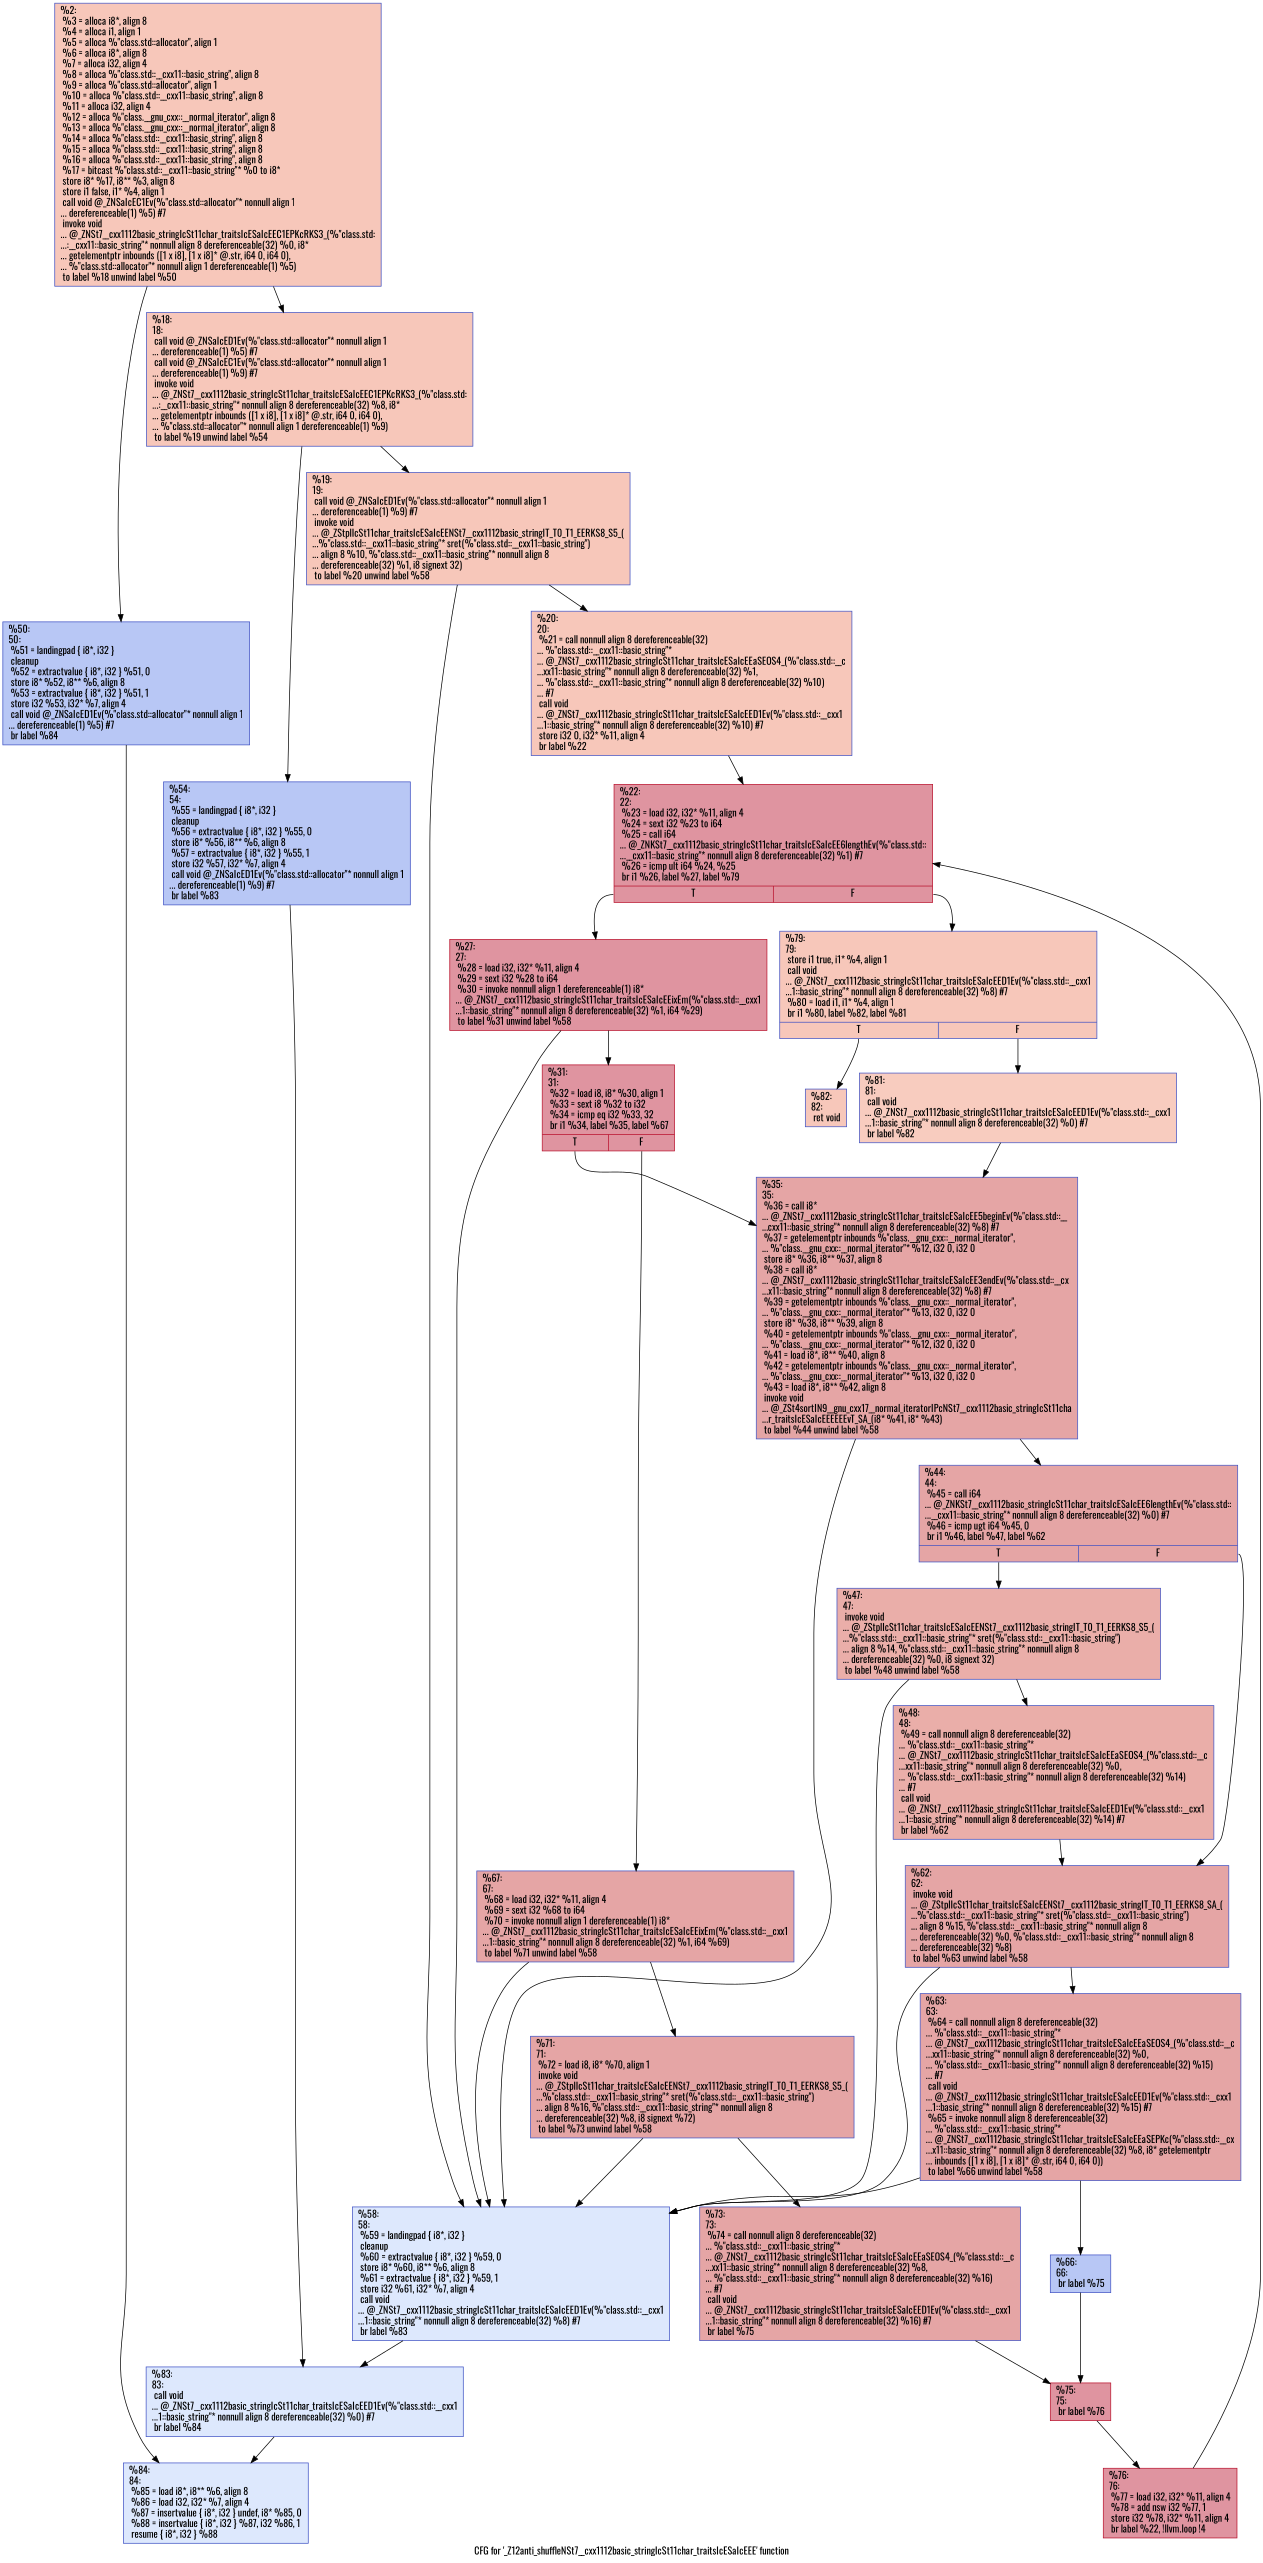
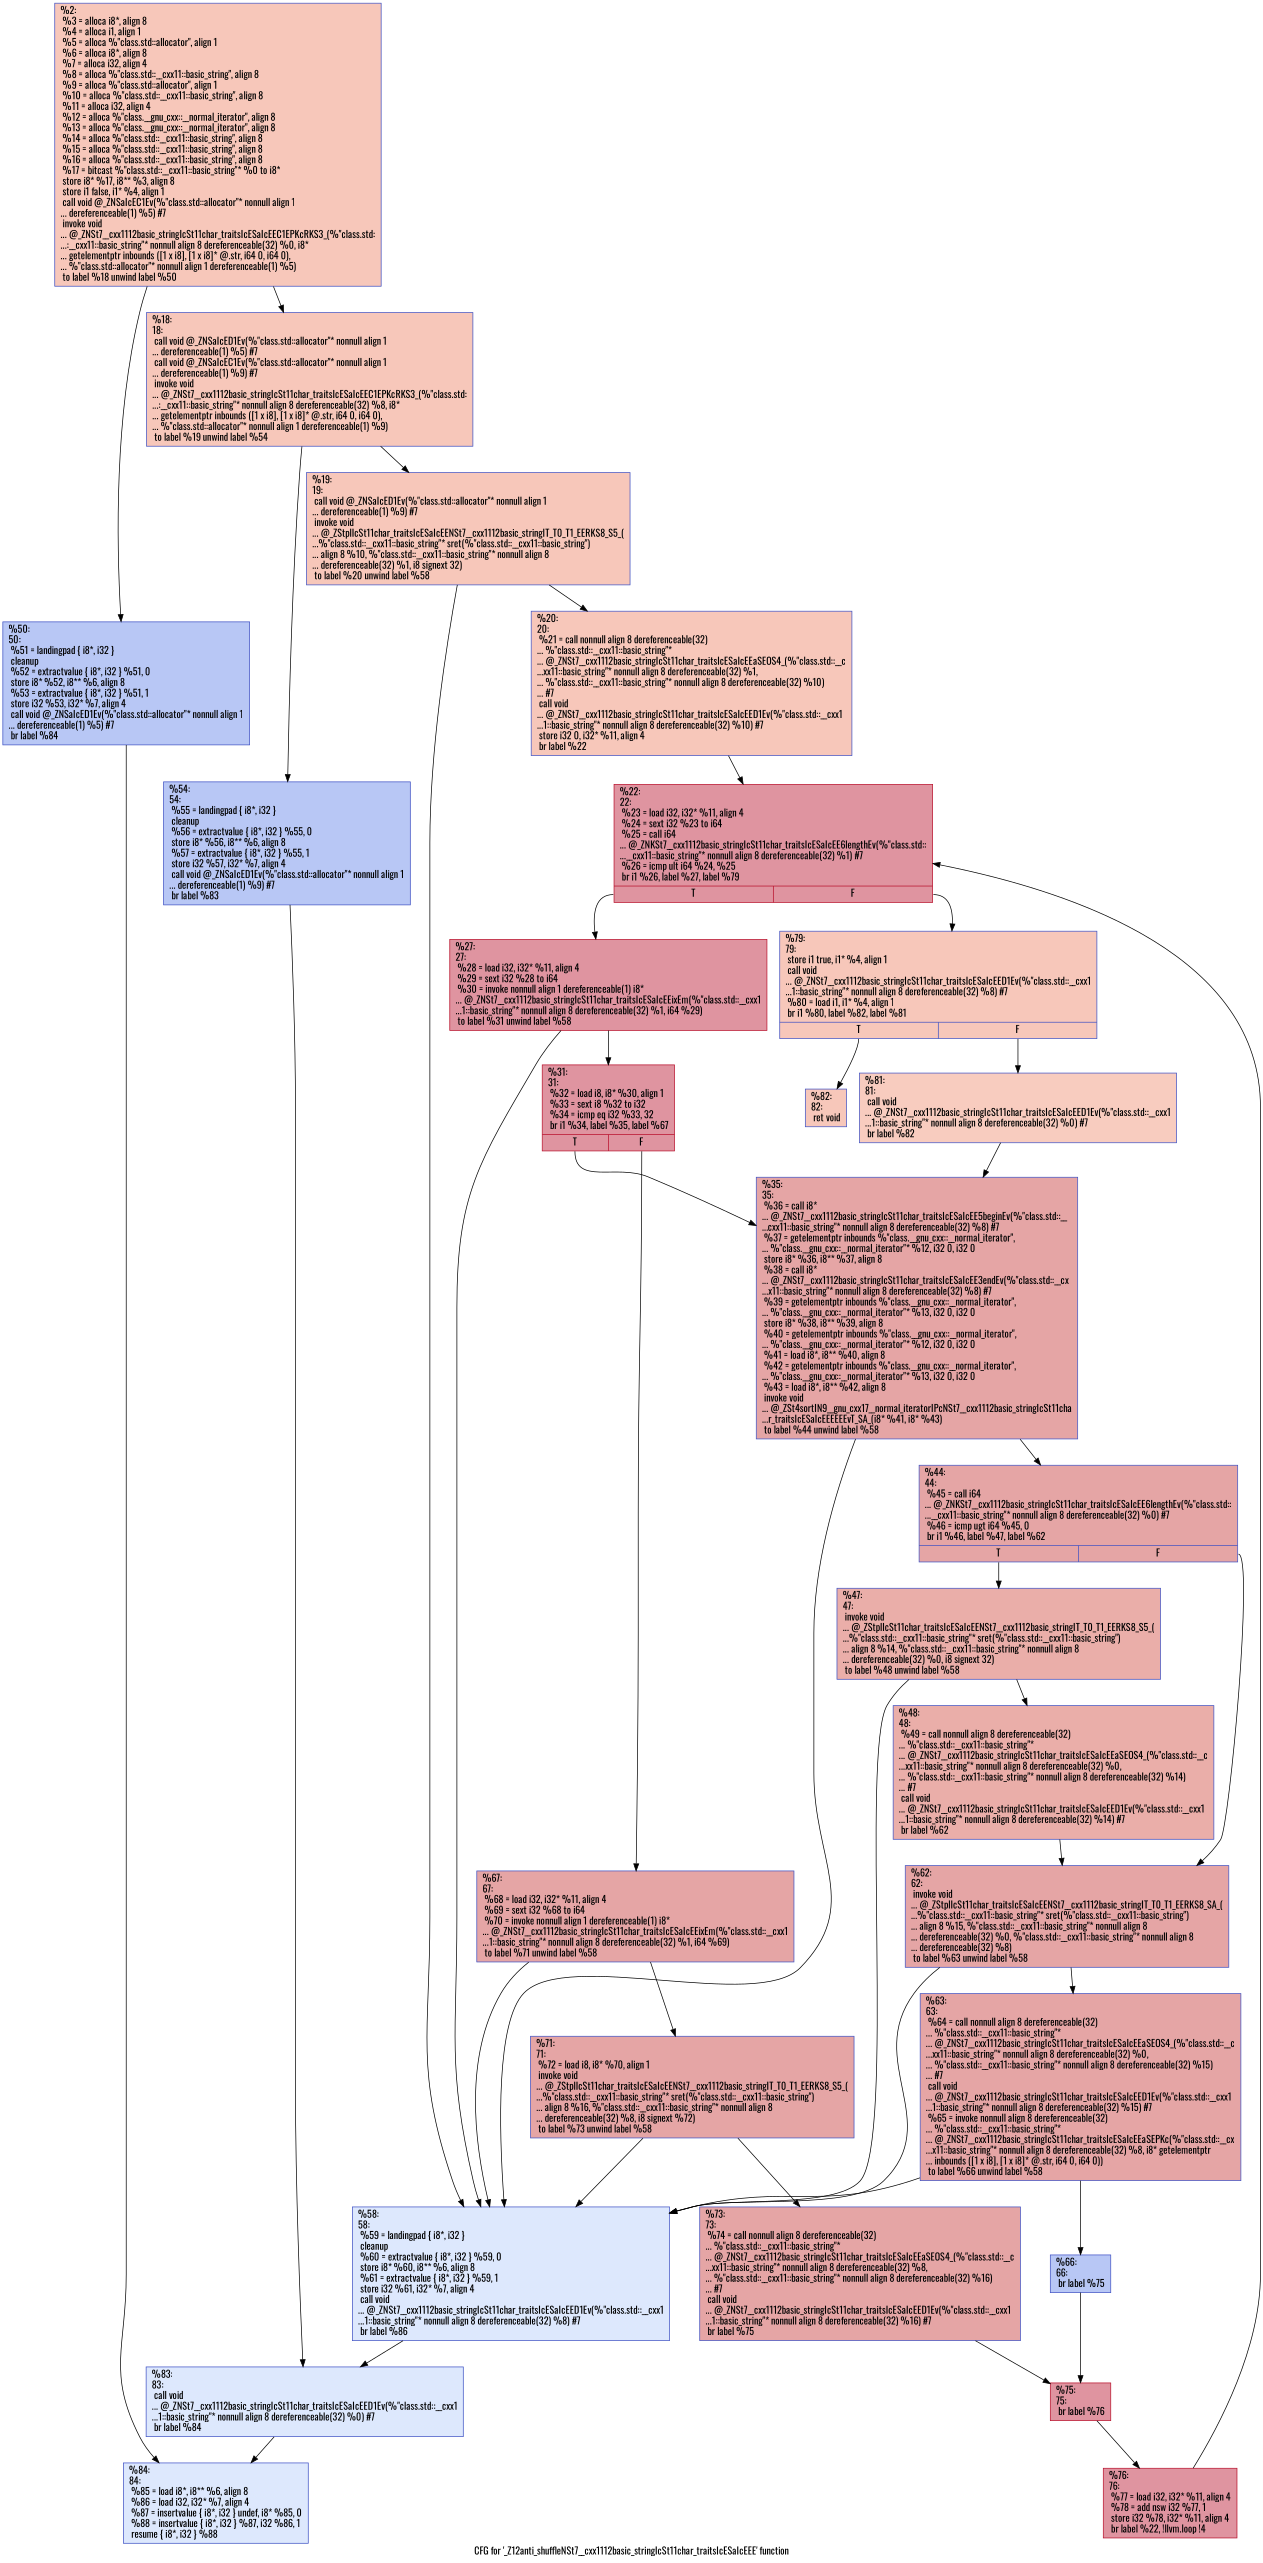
(383, 2332) -> (383, 2332)
